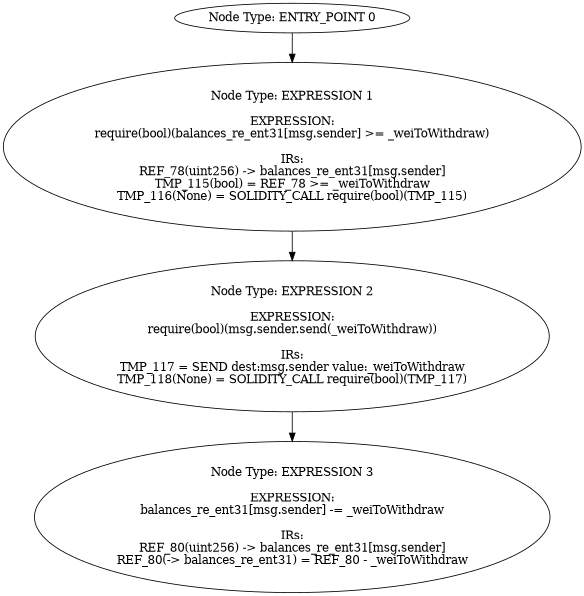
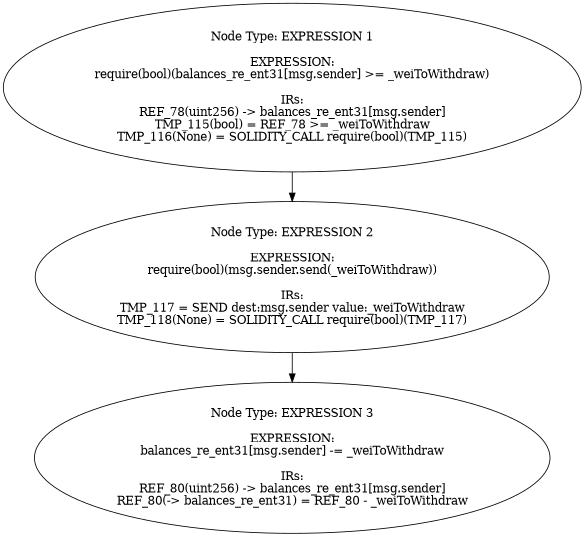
(292, 18) -> none
